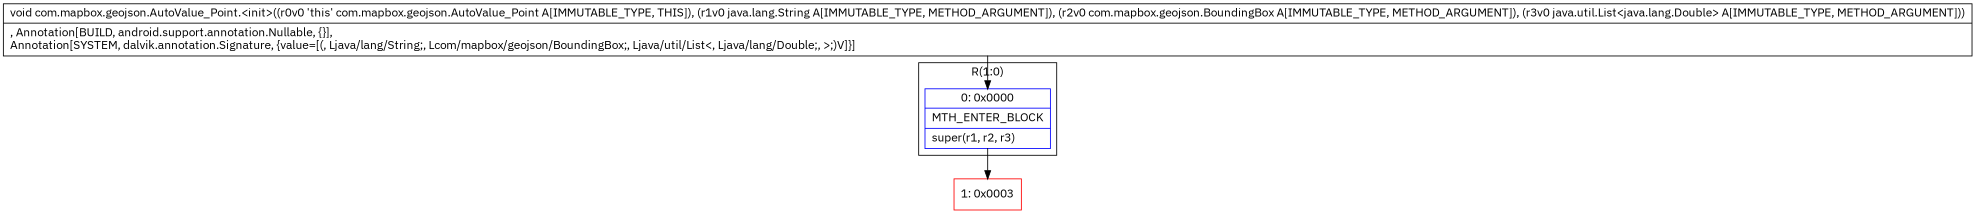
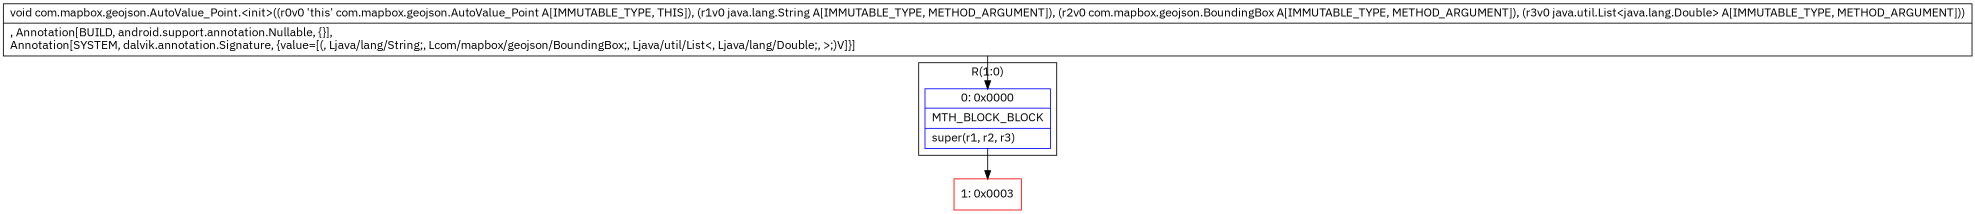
(988, 118) -> (988, 118)
